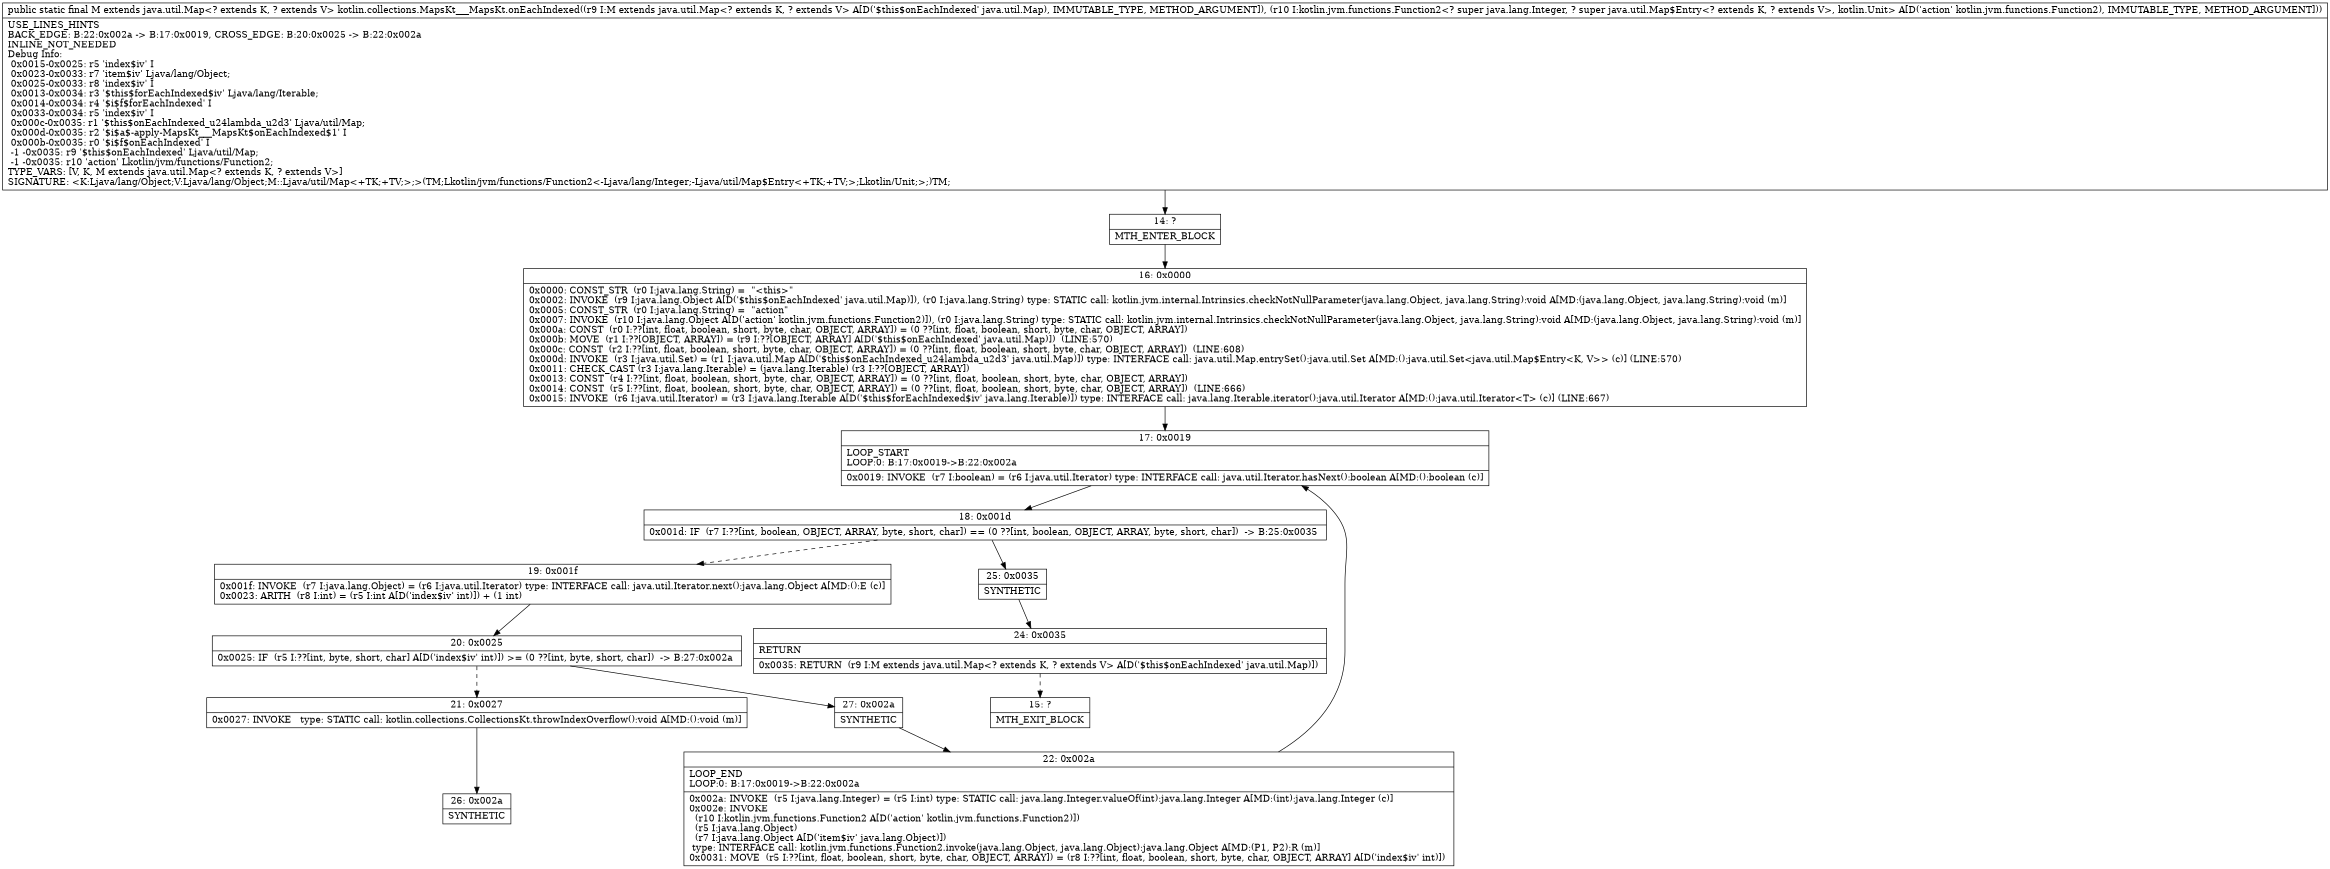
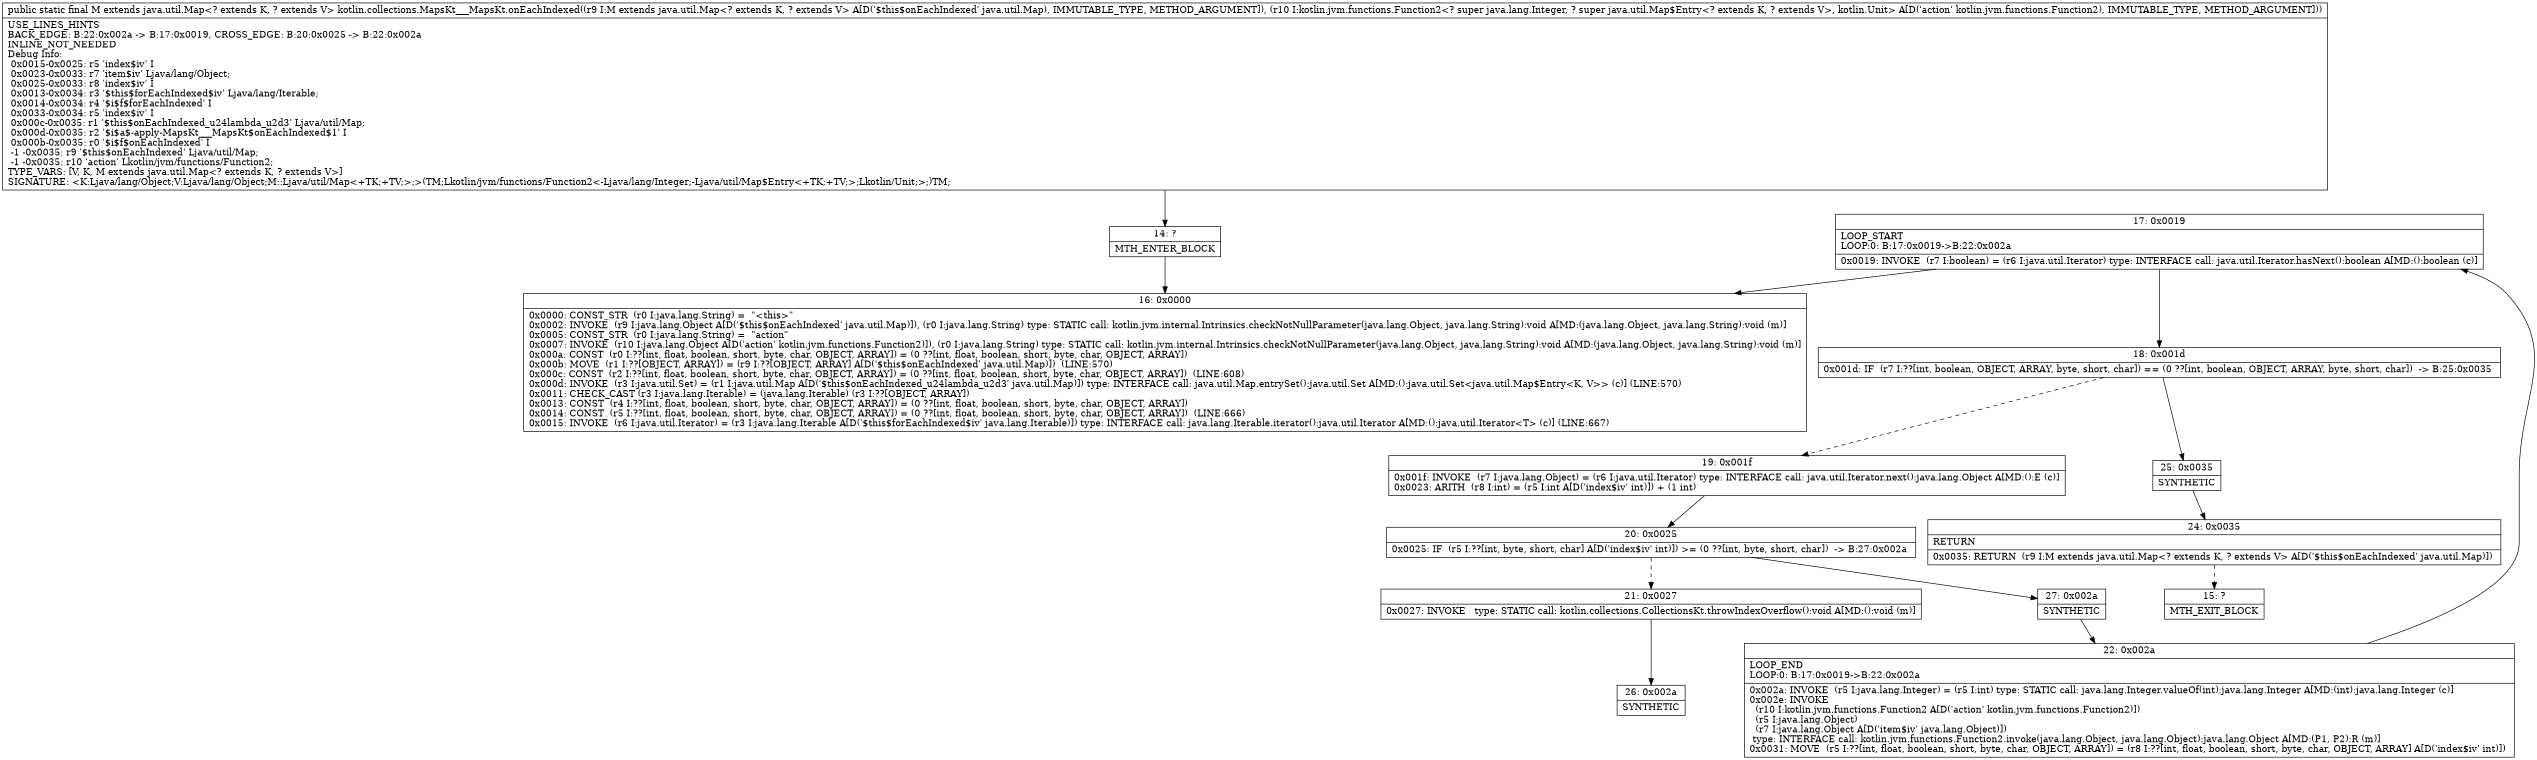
(1165, 415) -> (1839, 281)
